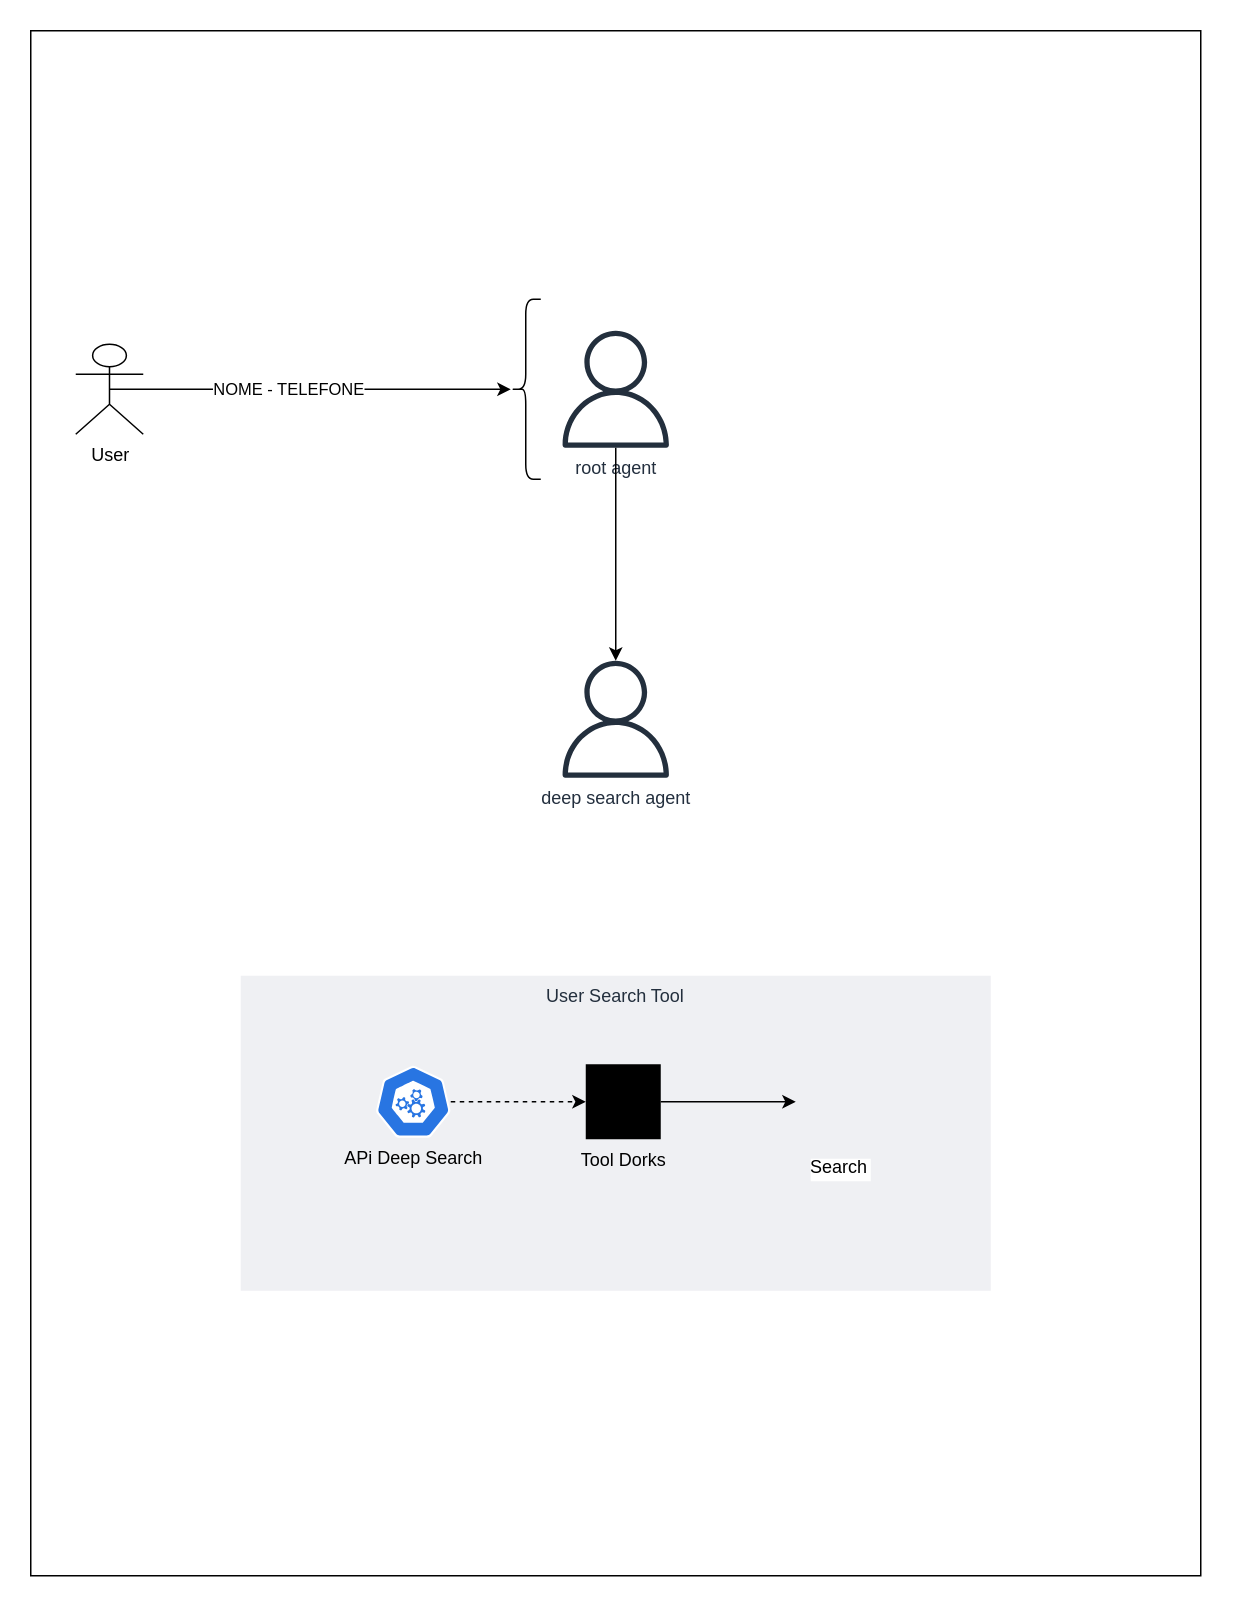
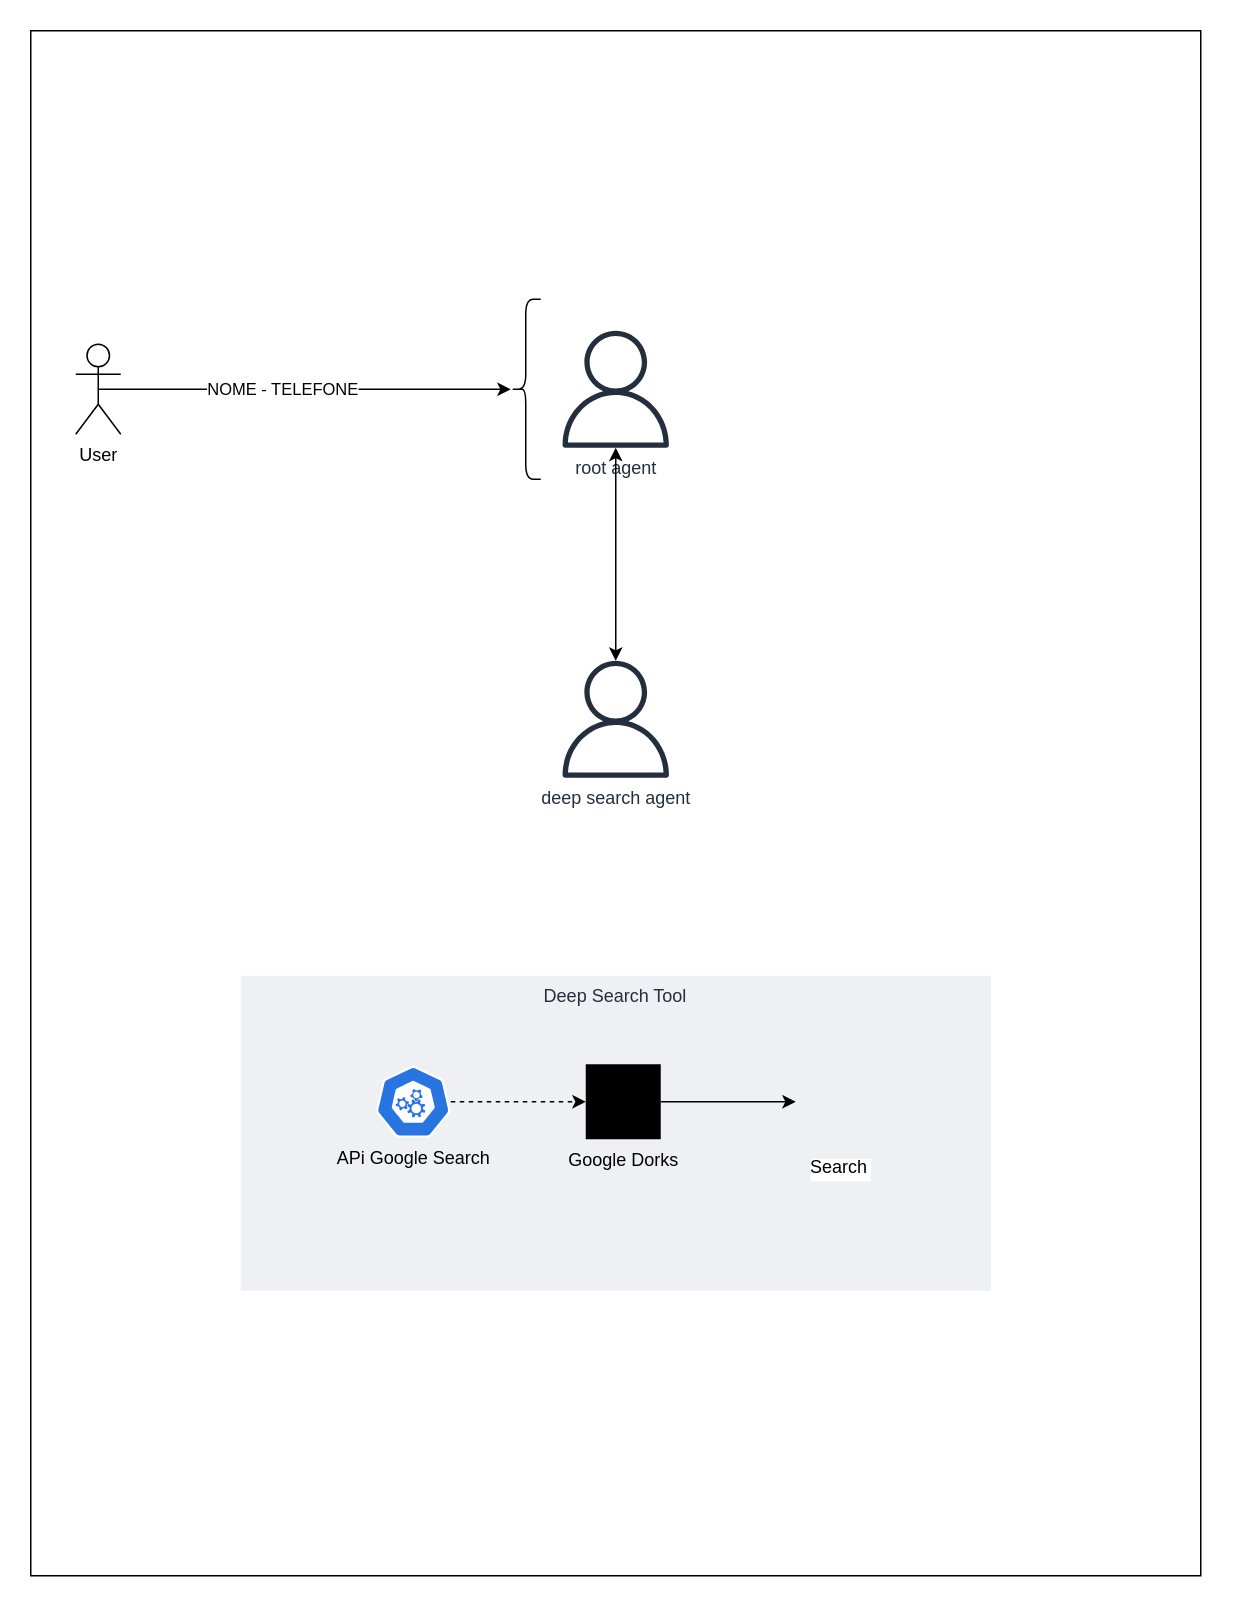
(110, 389) -> (98, 389)
(616, 454) -> (616, 459)
(616, 997) -> (616, 997)
(414, 1159) -> (414, 1159)
(624, 1161) -> (624, 1161)
